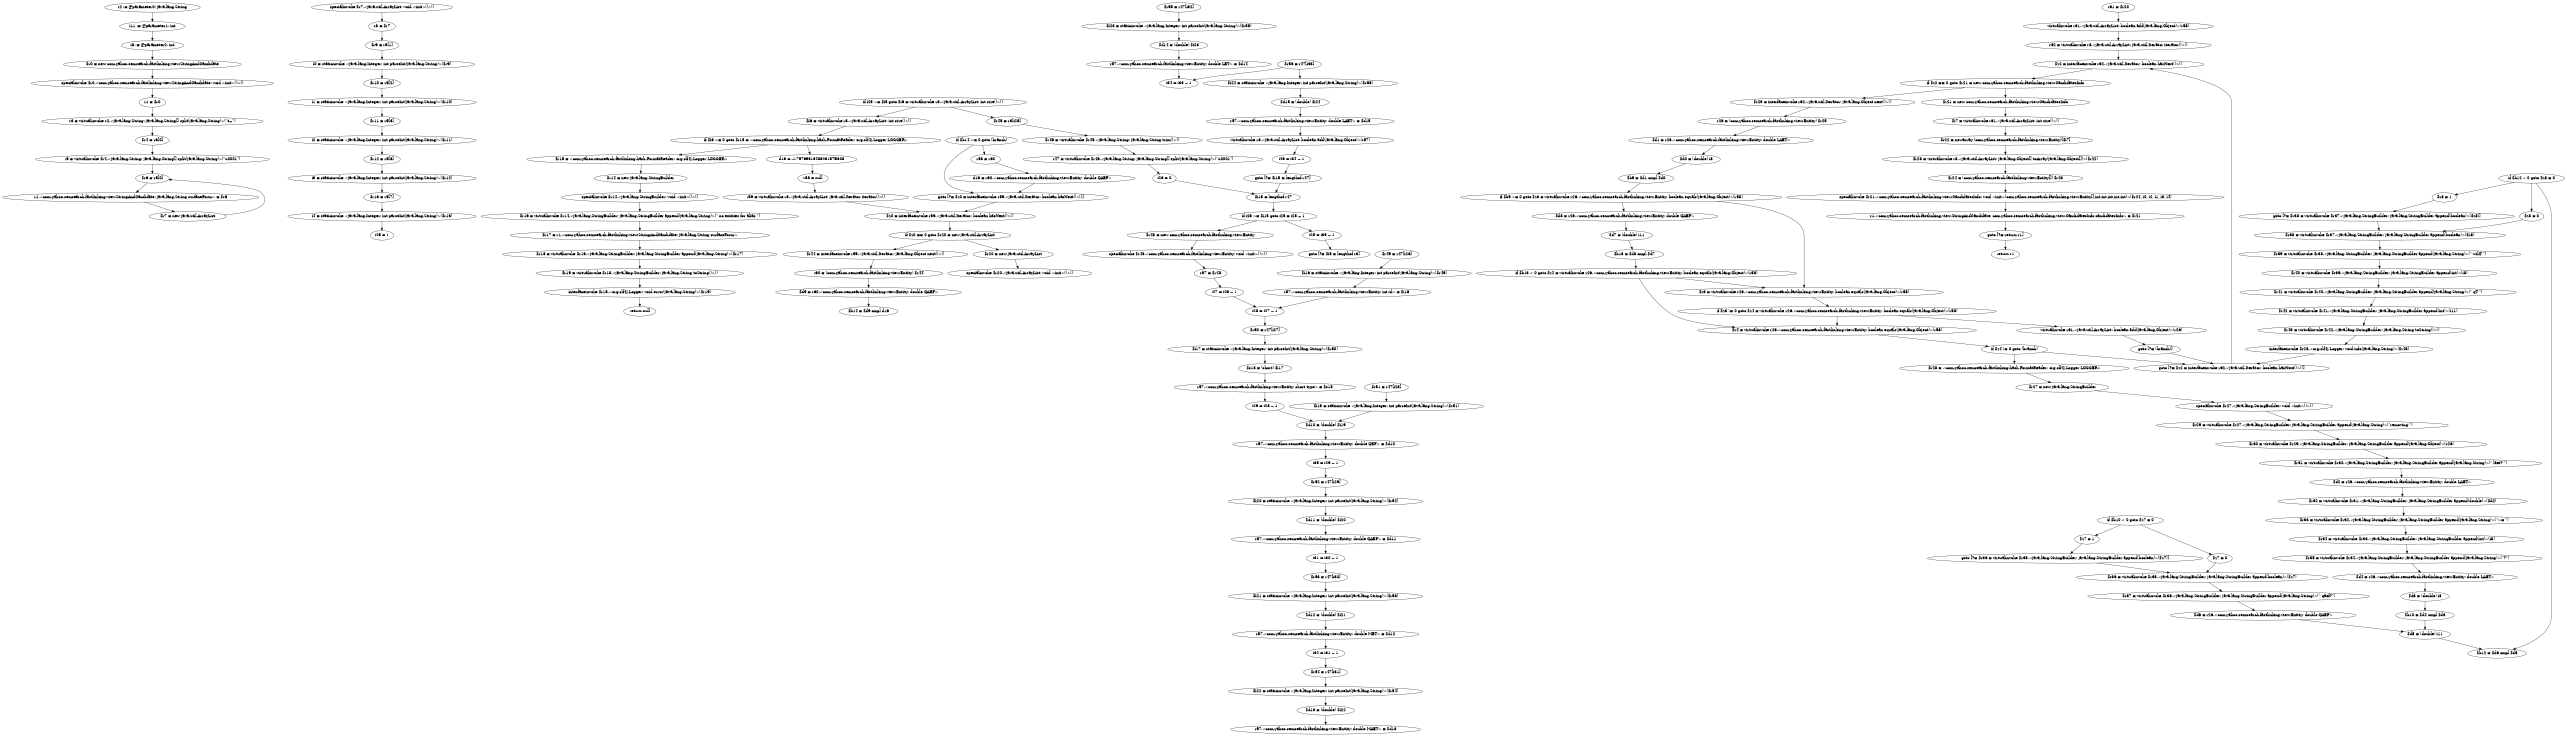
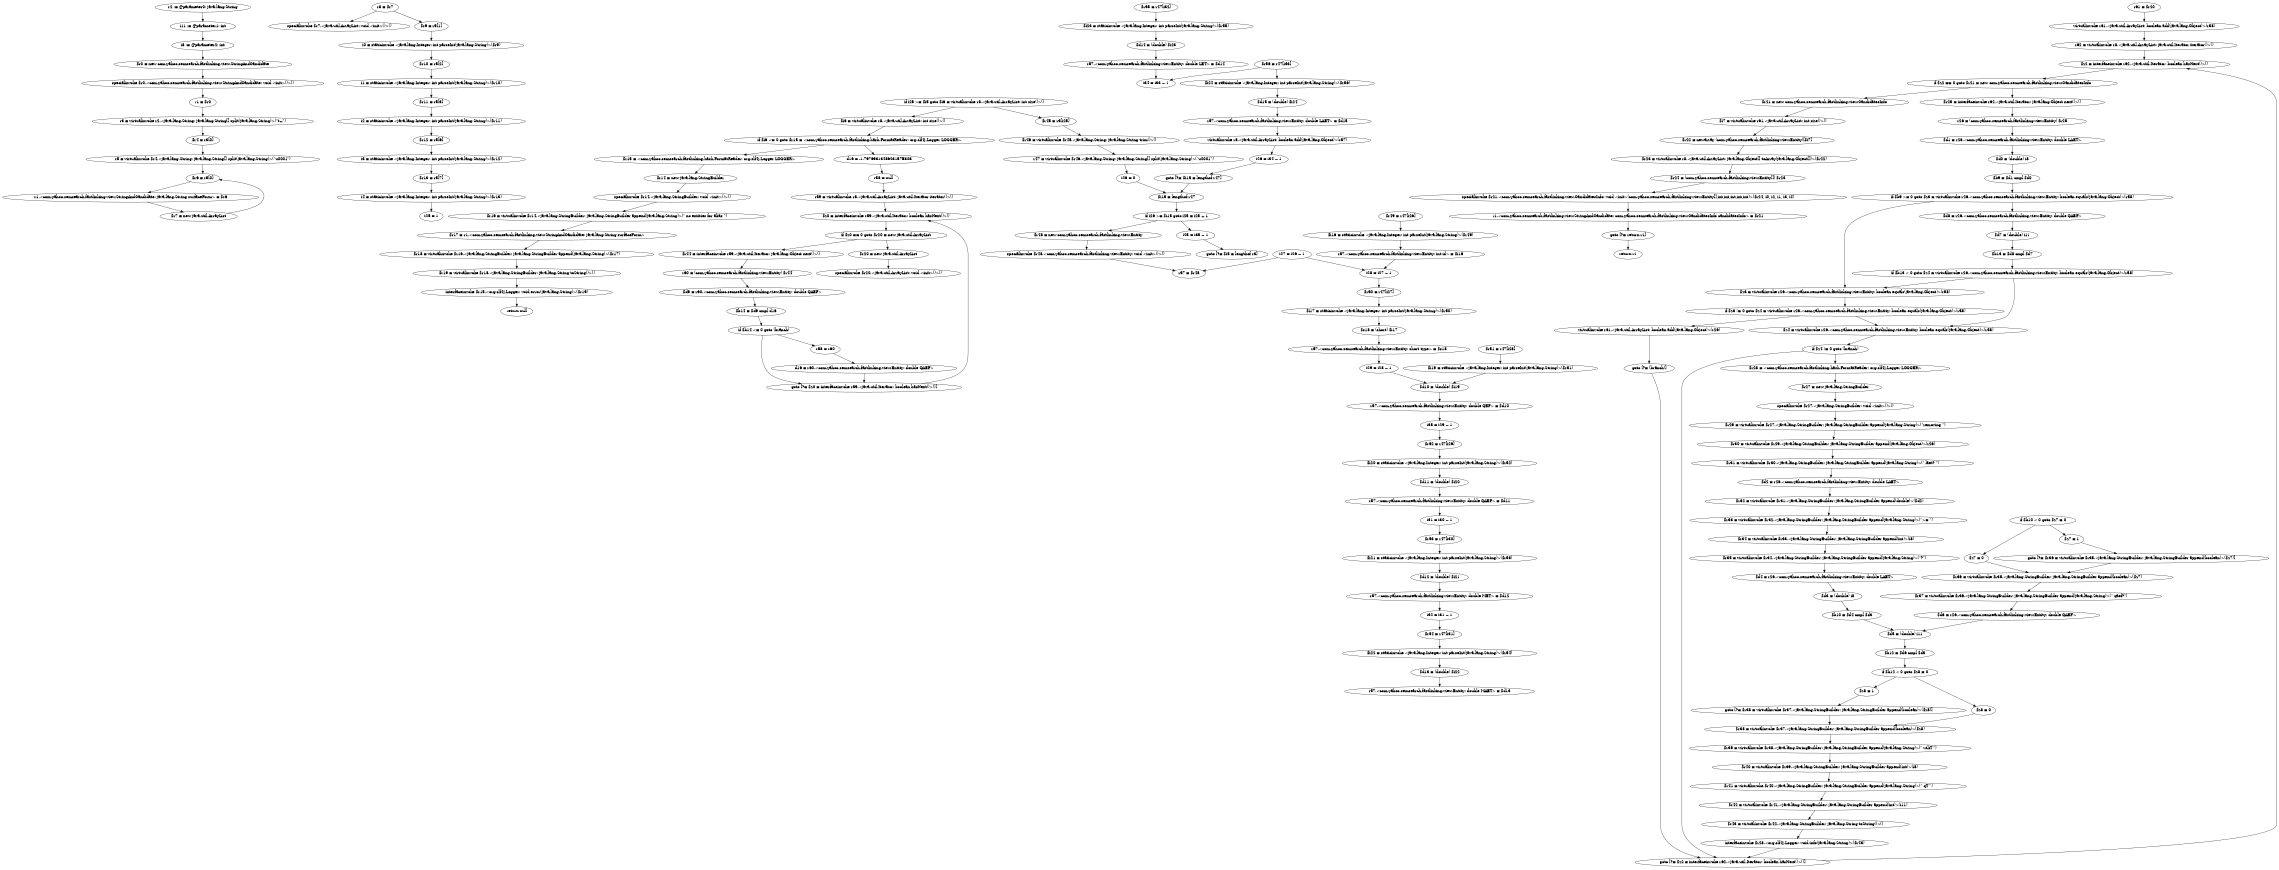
(382, 16) -> (365, 16)
(1217, 282) -> (1242, 264)
none -> (759, 320)
(2551, 423) -> (1905, 662)
